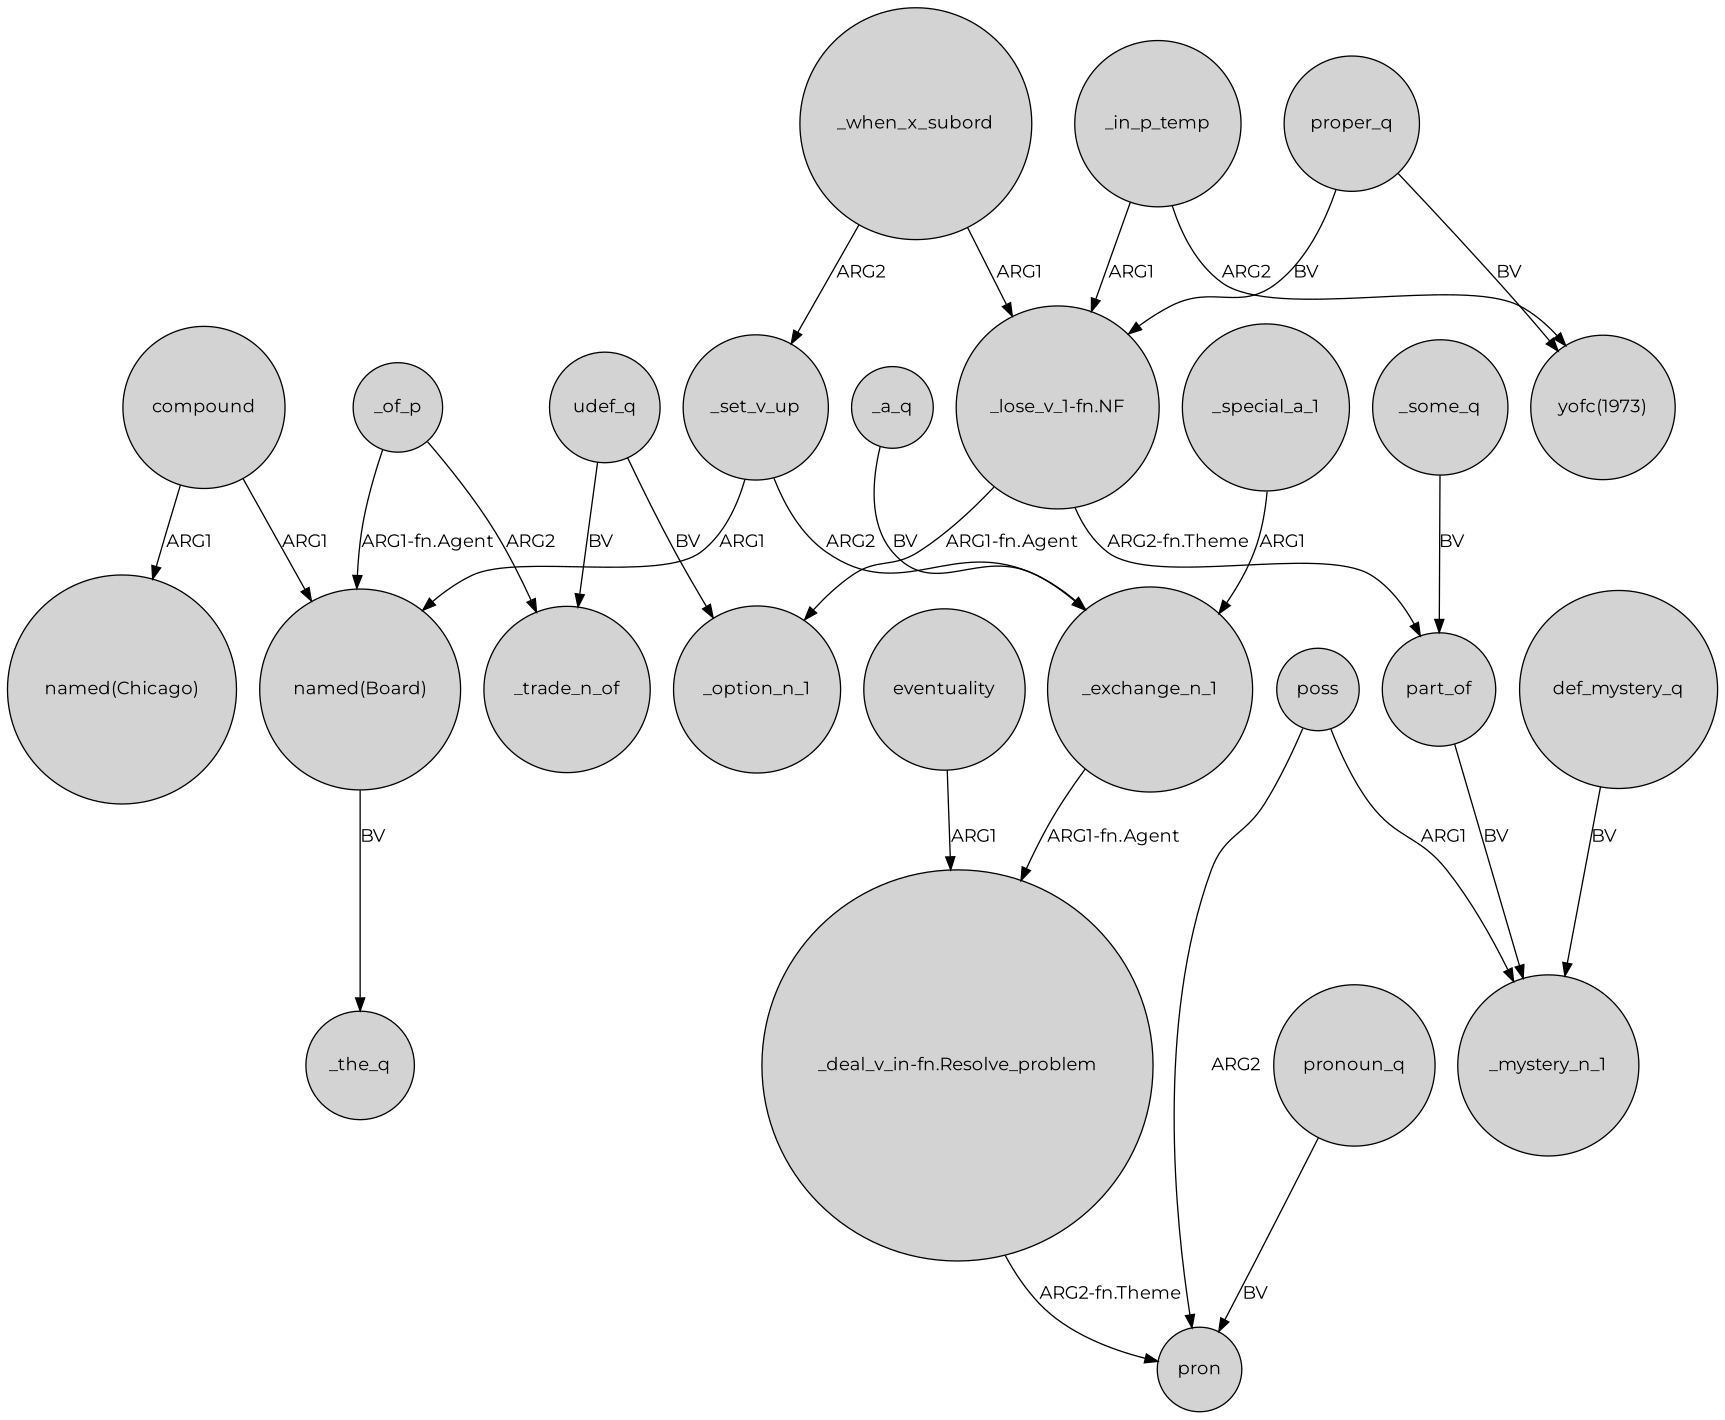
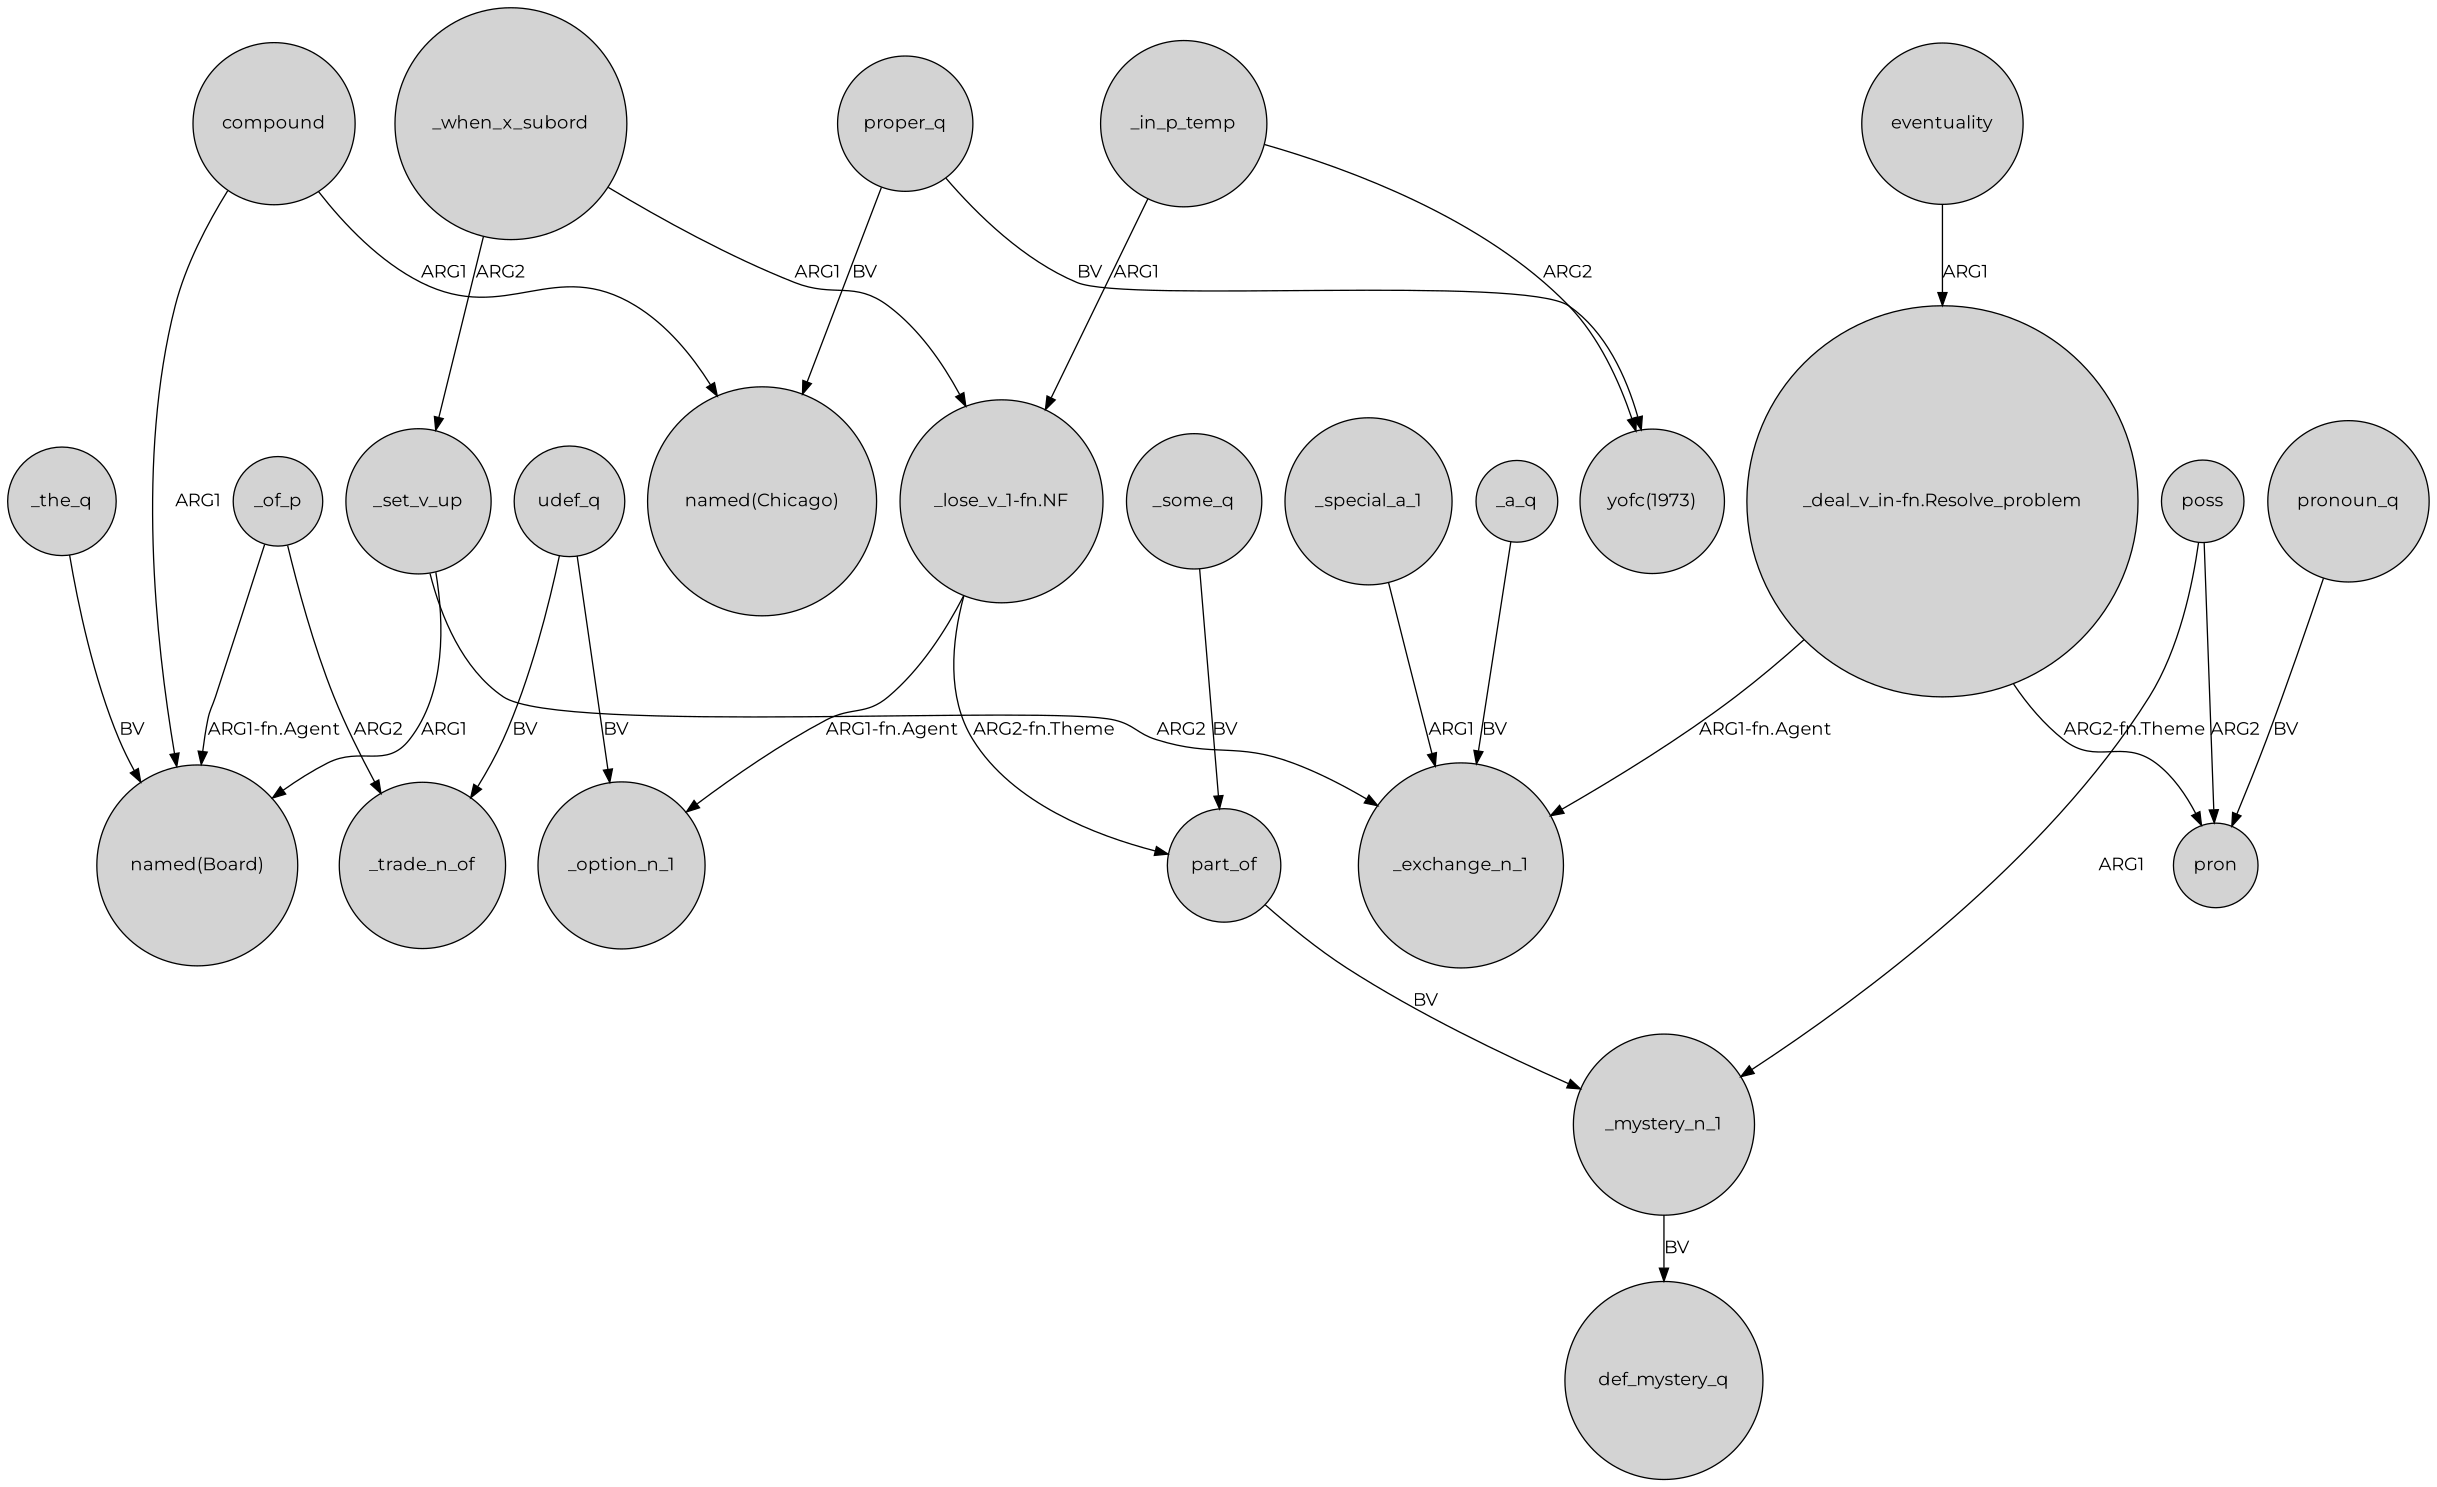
(1273, 286) -> (846, 280)
(1053, 817) -> (1688, 731)
(1584, 875) -> (1664, 1242)
(360, 894) -> (94, 665)
